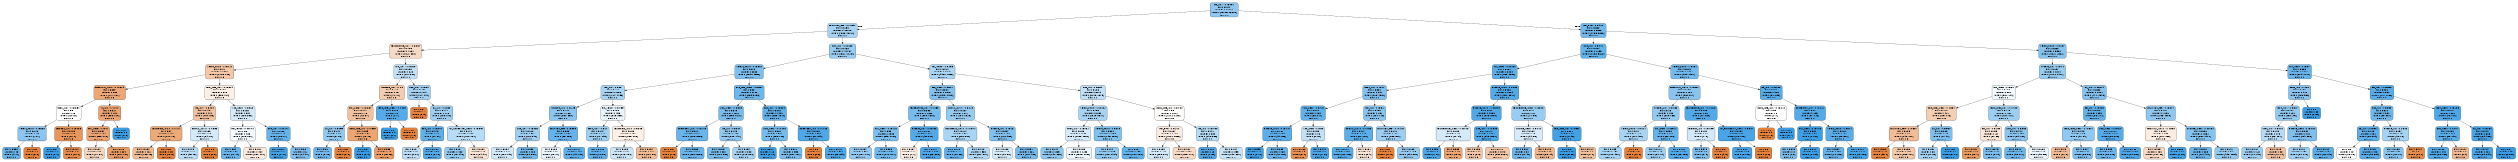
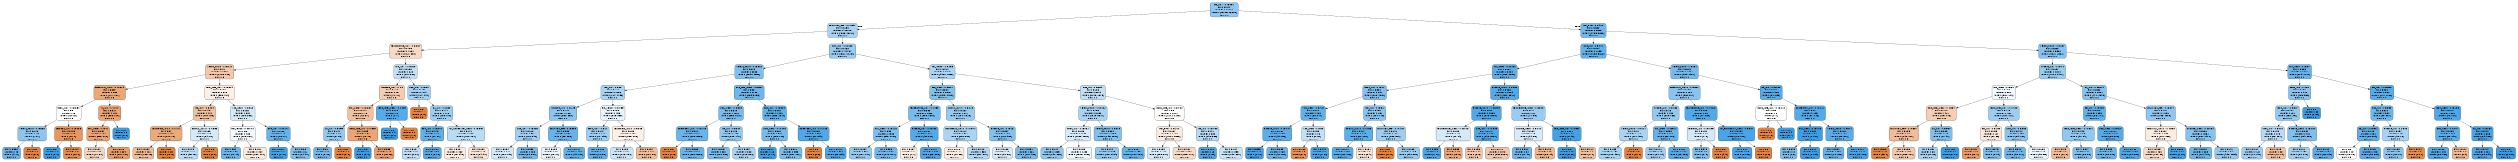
(455, 153) -> (455, 153)
(954, 153) -> (954, 153)
(2416, 153) -> (2416, 153)
